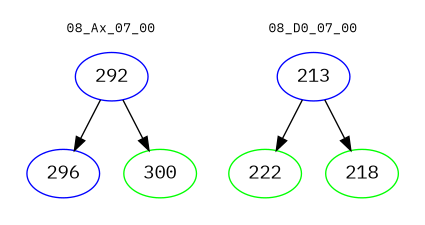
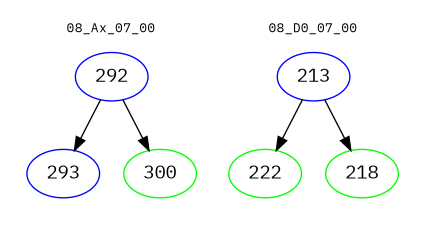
(63, 174) -> (63, 174)
